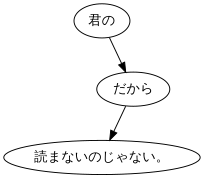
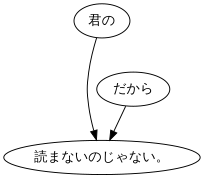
(116, 51) -> (87, 84)
